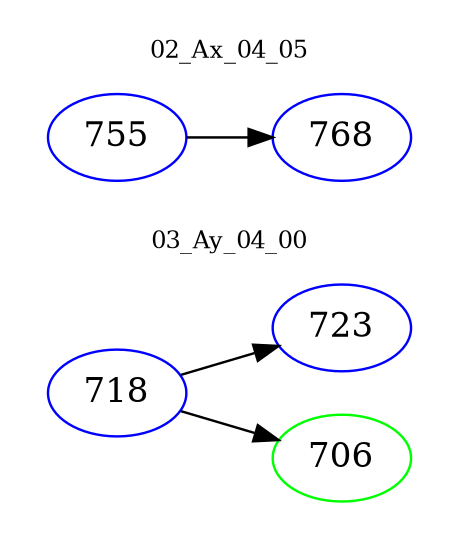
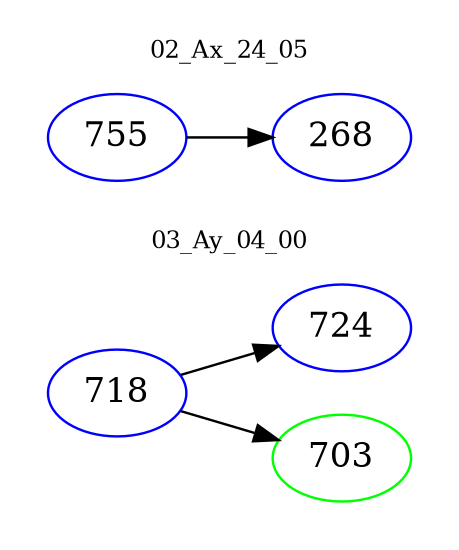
(230, 52) -> (230, 52)
(342, 137) -> (342, 137)
(342, 328) -> (342, 328)
(342, 458) -> (342, 458)
